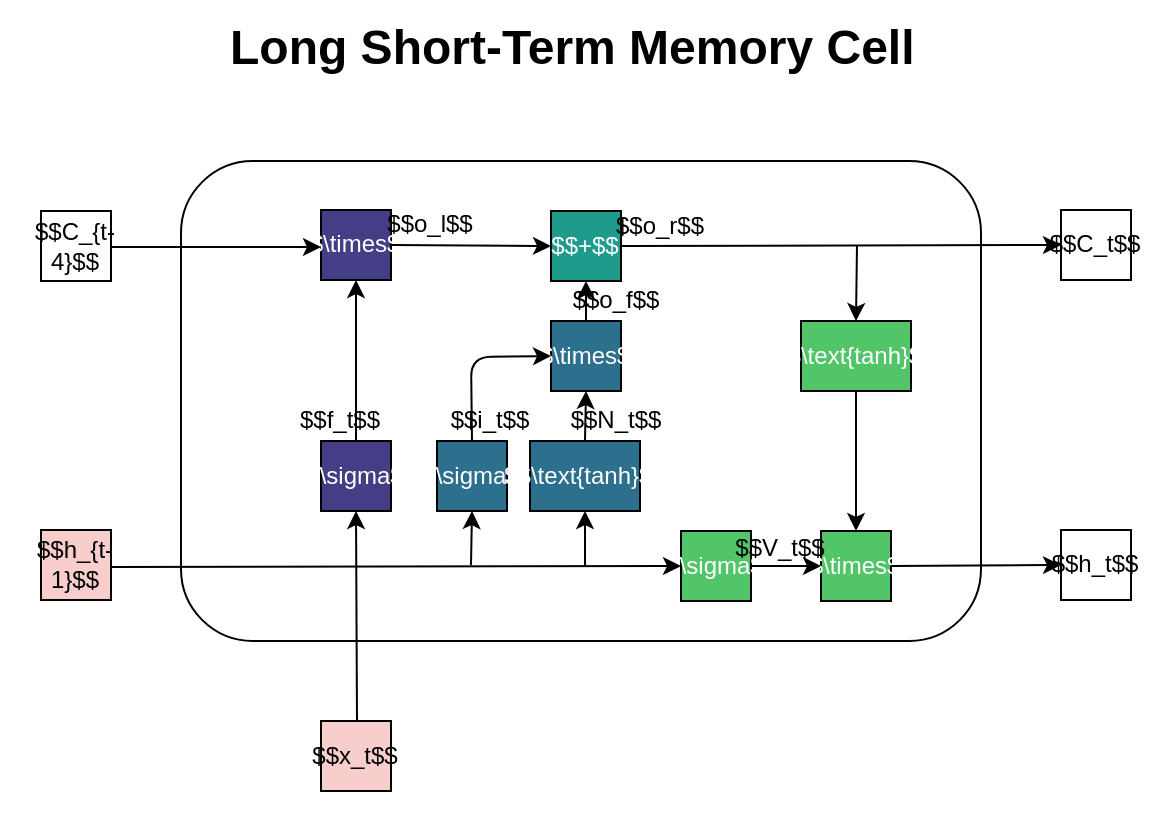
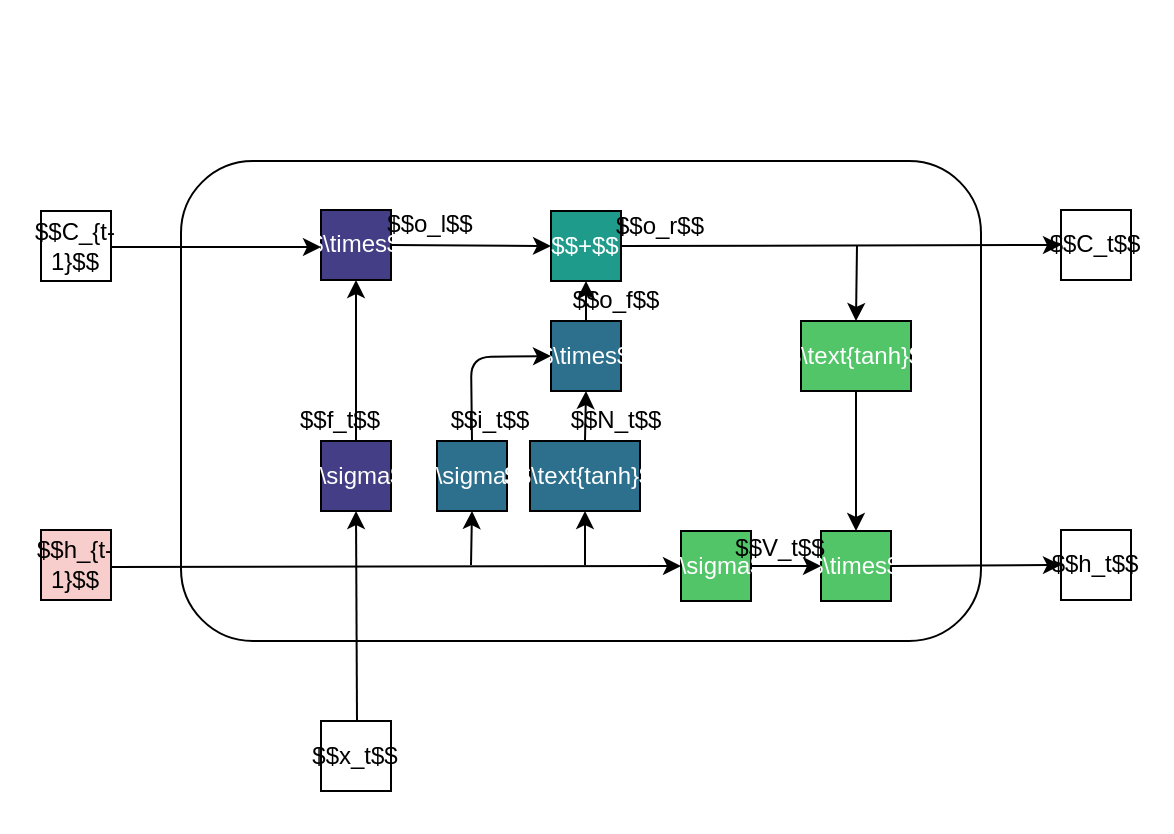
(581, 63) -> none
(76, 247) -> (76, 247)
(356, 756) -> (356, 756)
